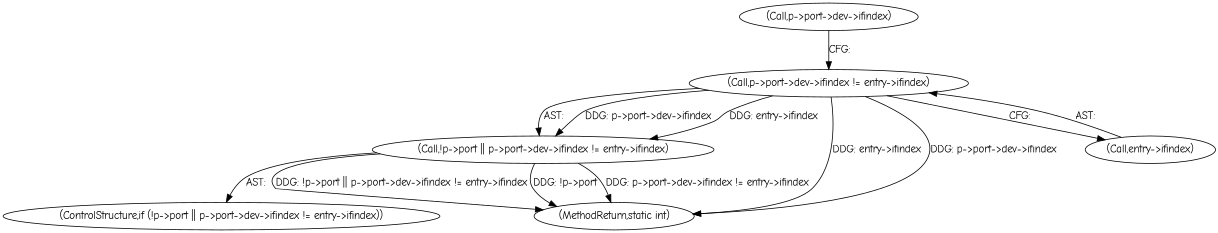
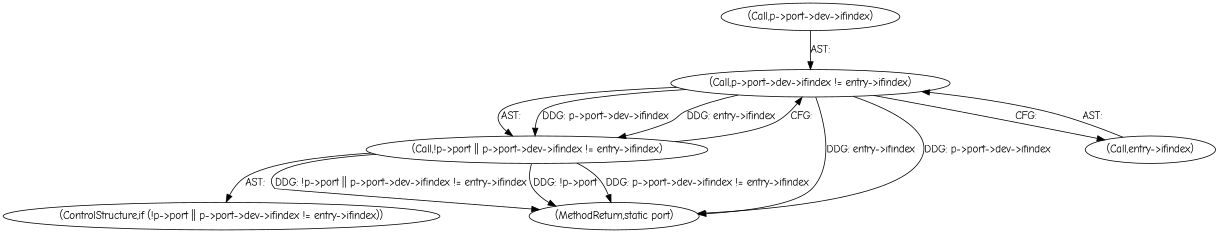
(841, 50) -> (822, 50)
none -> (740, 133)
(614, 216) -> (614, 216)
